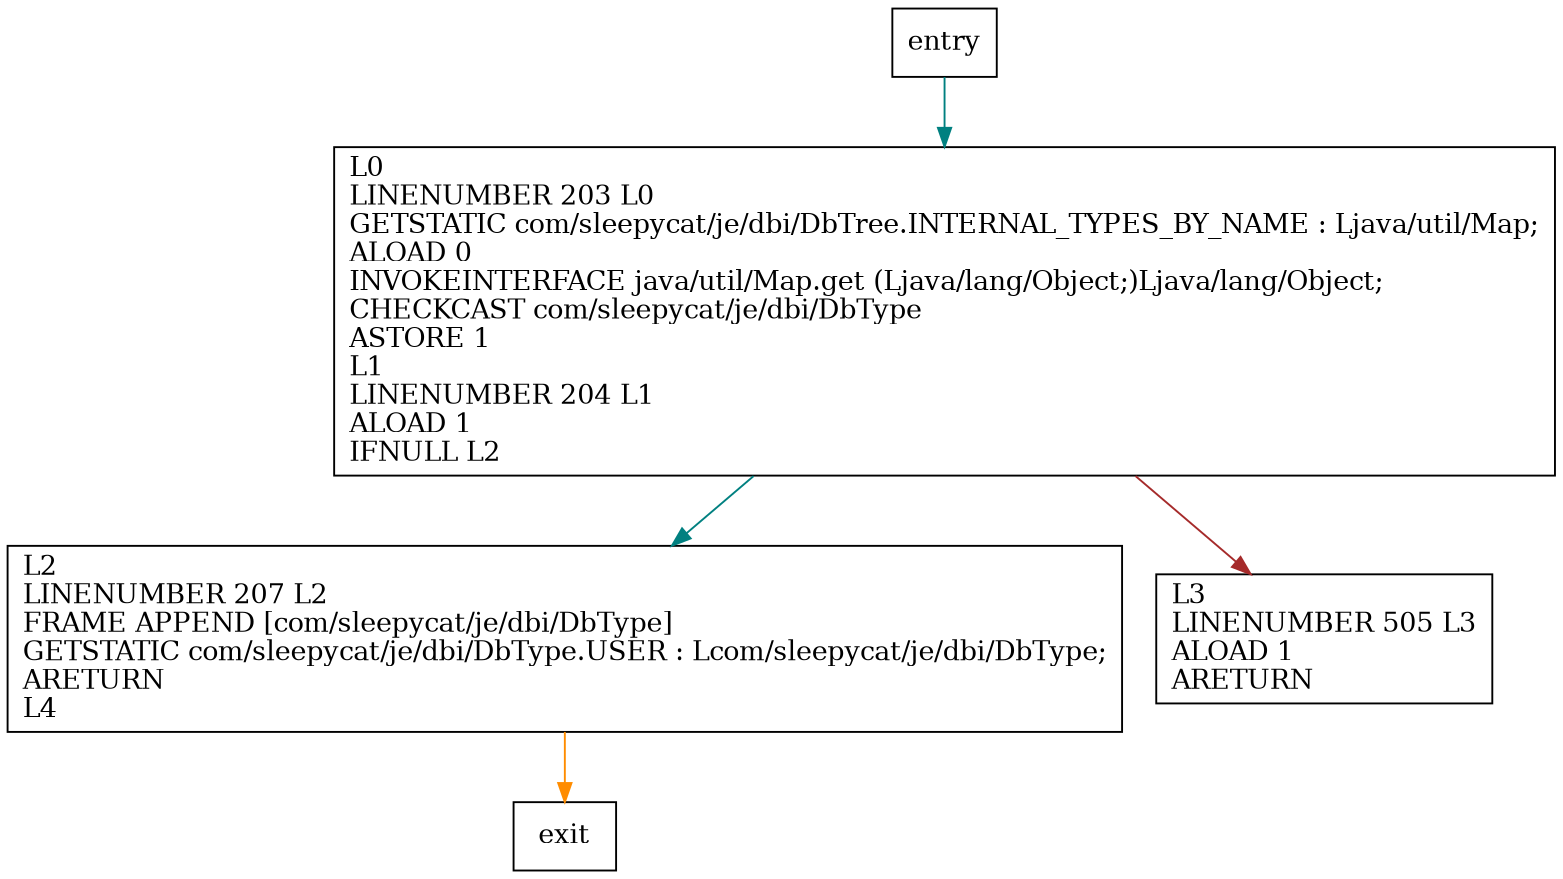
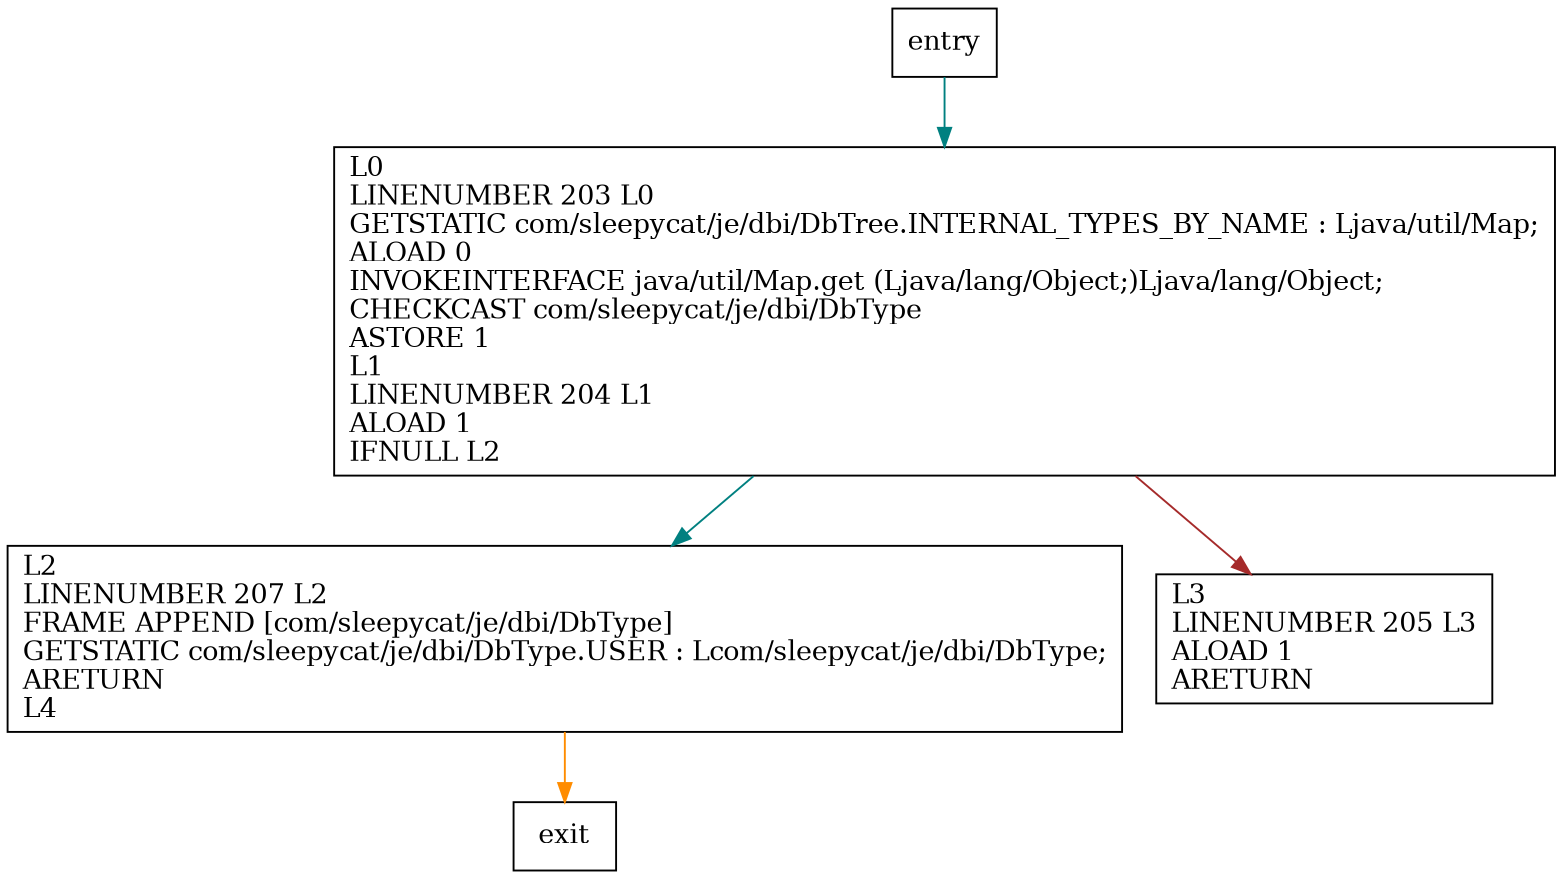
(1324, 639) -> (1324, 639)
